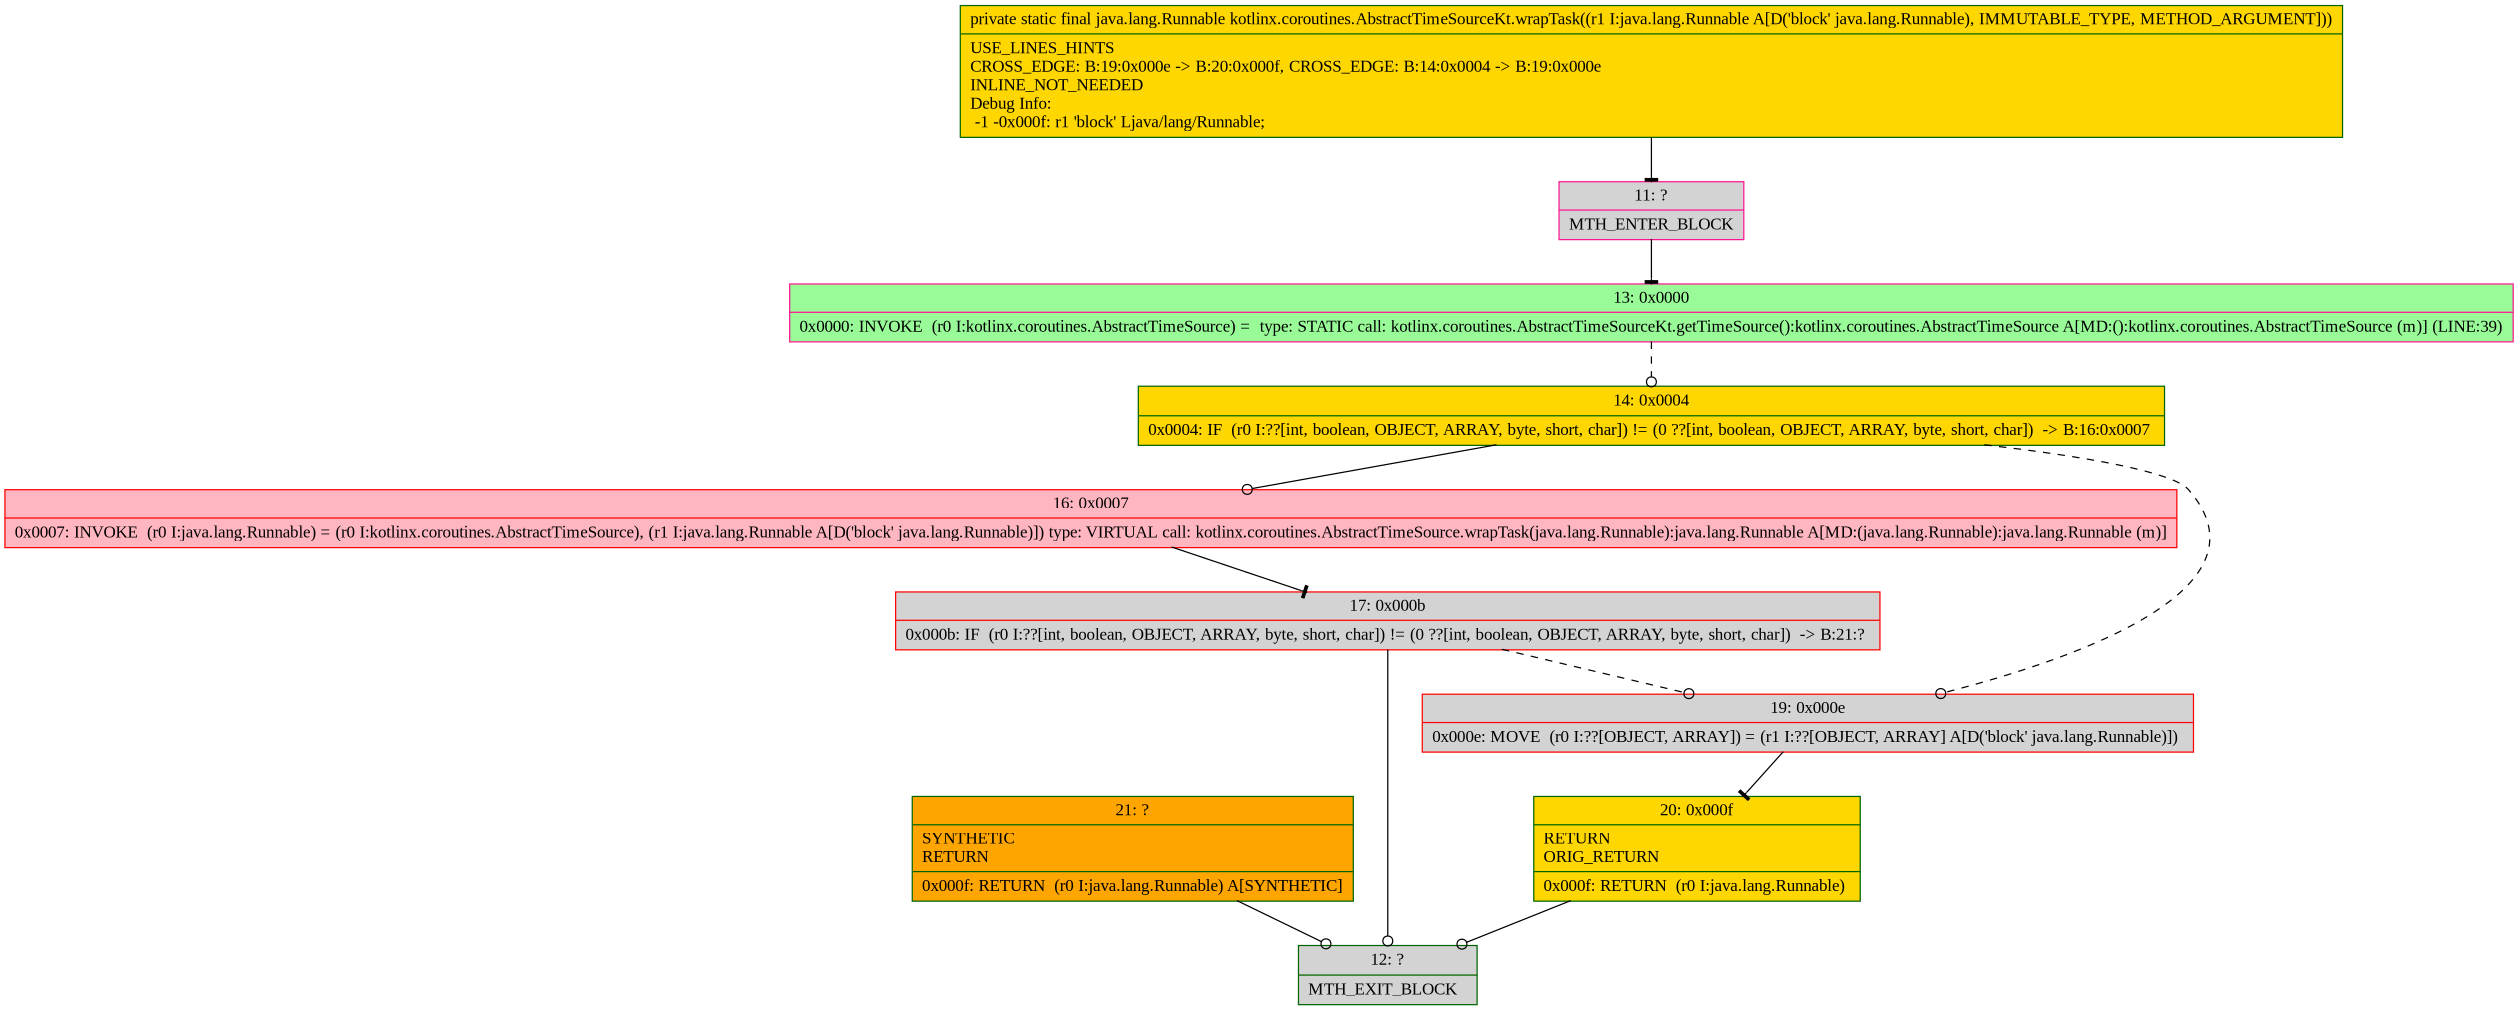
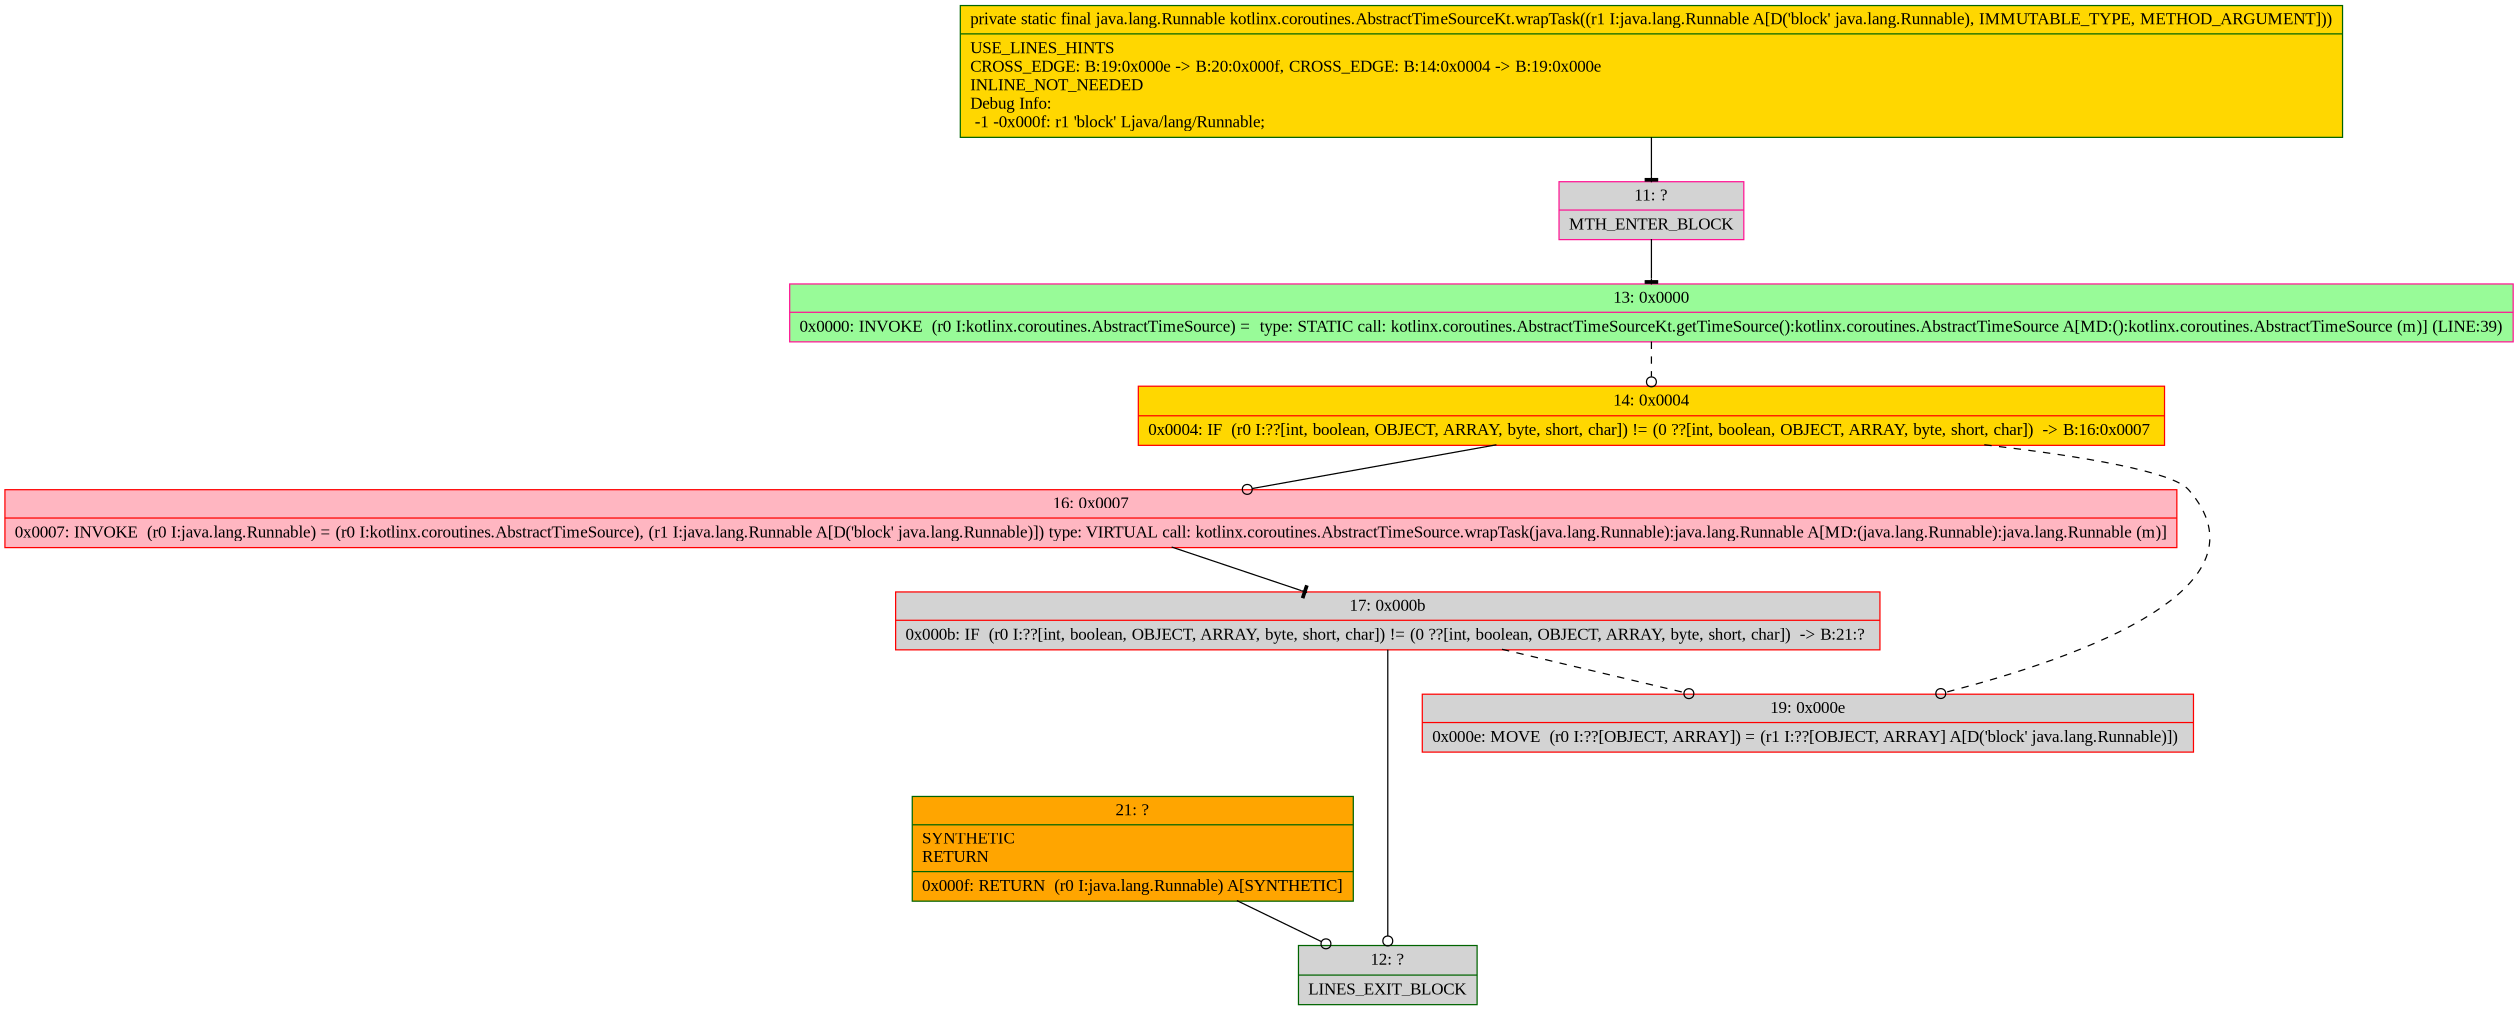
(1651, 416) -> (1651, 416)
(1697, 849) -> none
(1383, 989) -> (1388, 989)
